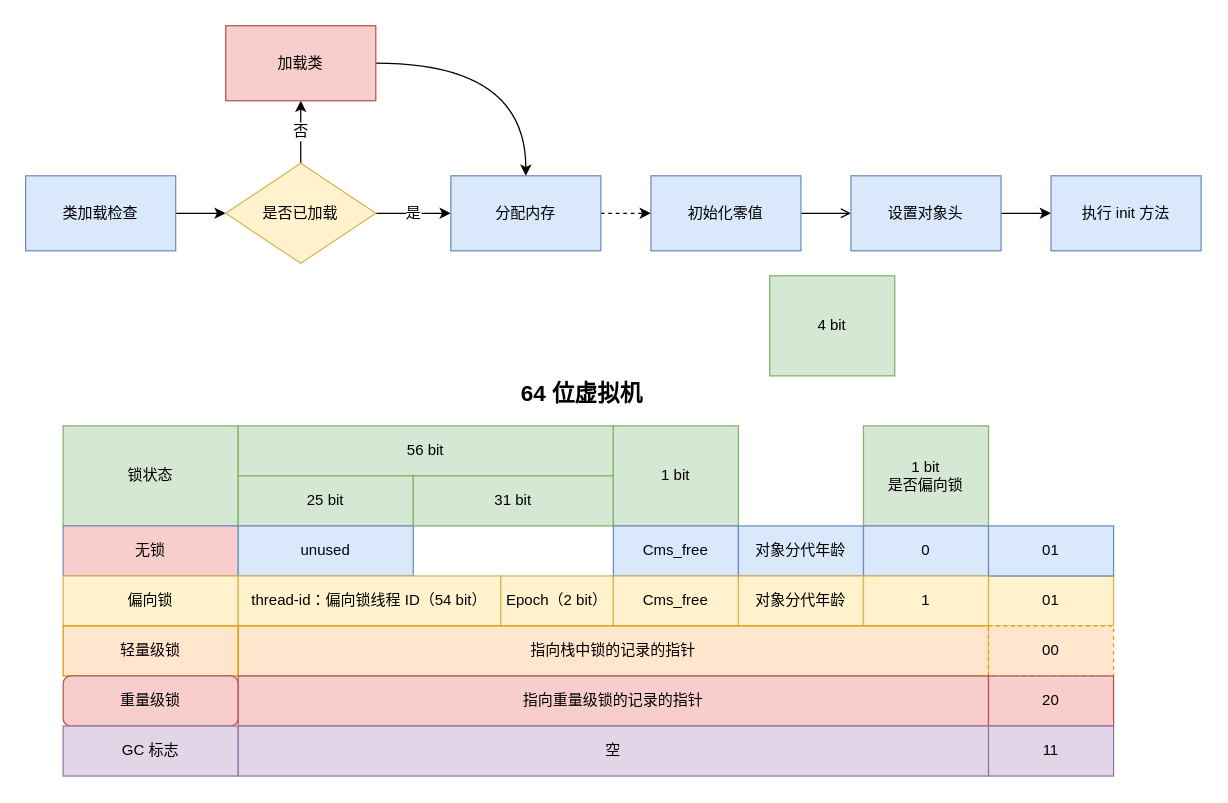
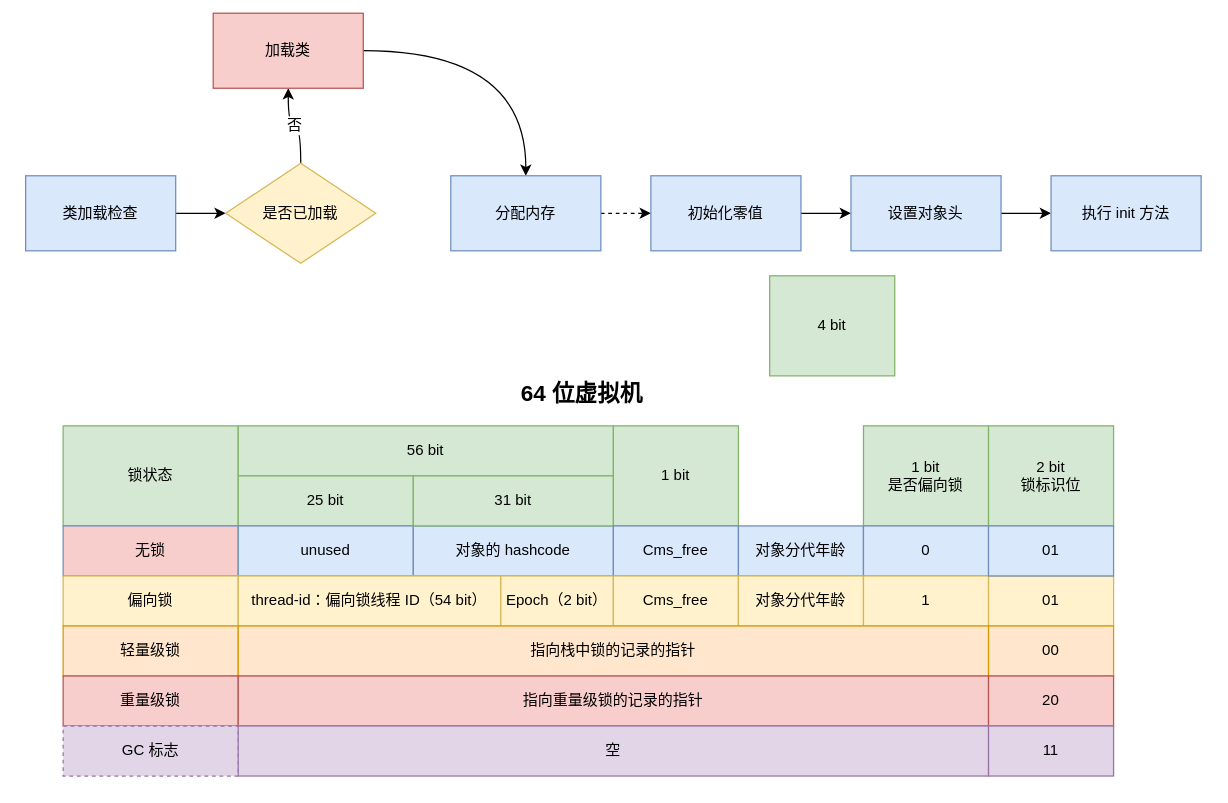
(301, 63) -> (288, 51)
(409, 213) -> none
(842, 213) -> (840, 213)
none -> (1051, 476)
none -> (513, 551)
(1051, 651) -> (1051, 651)
(151, 701) -> (151, 701)
(151, 751) -> (151, 751)
